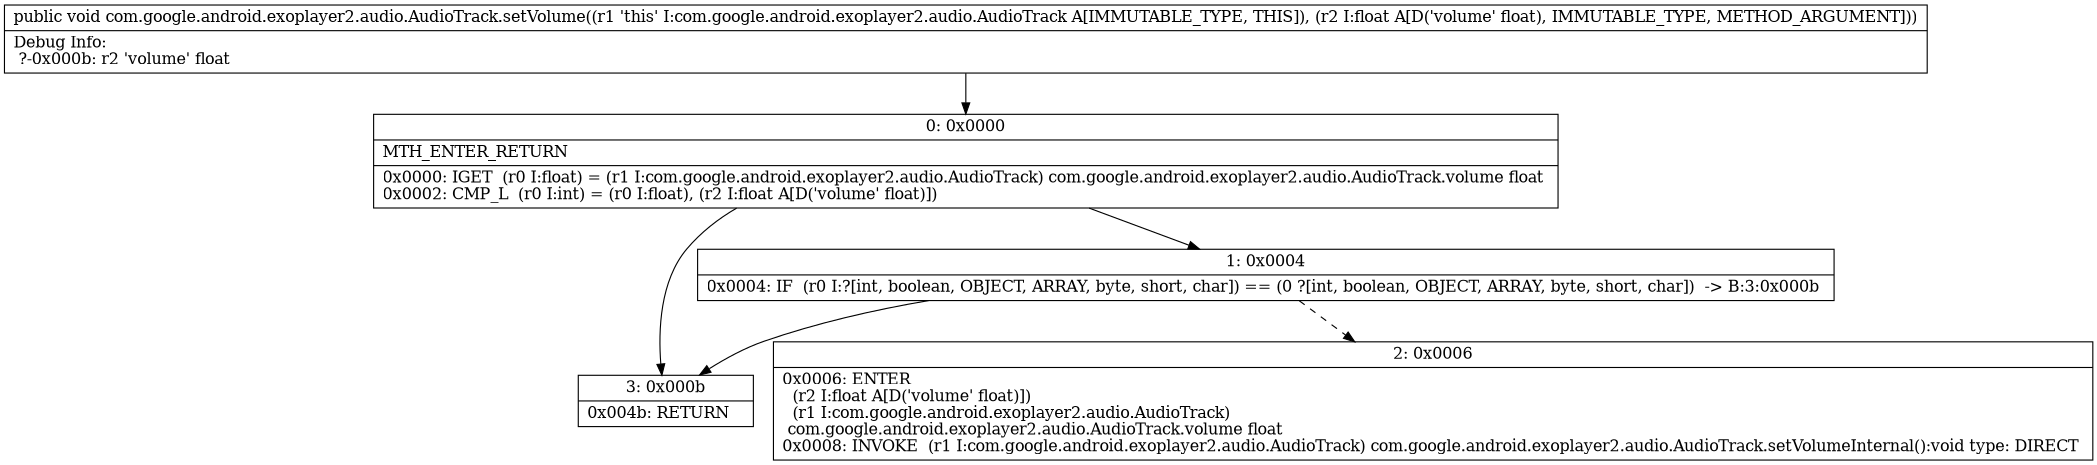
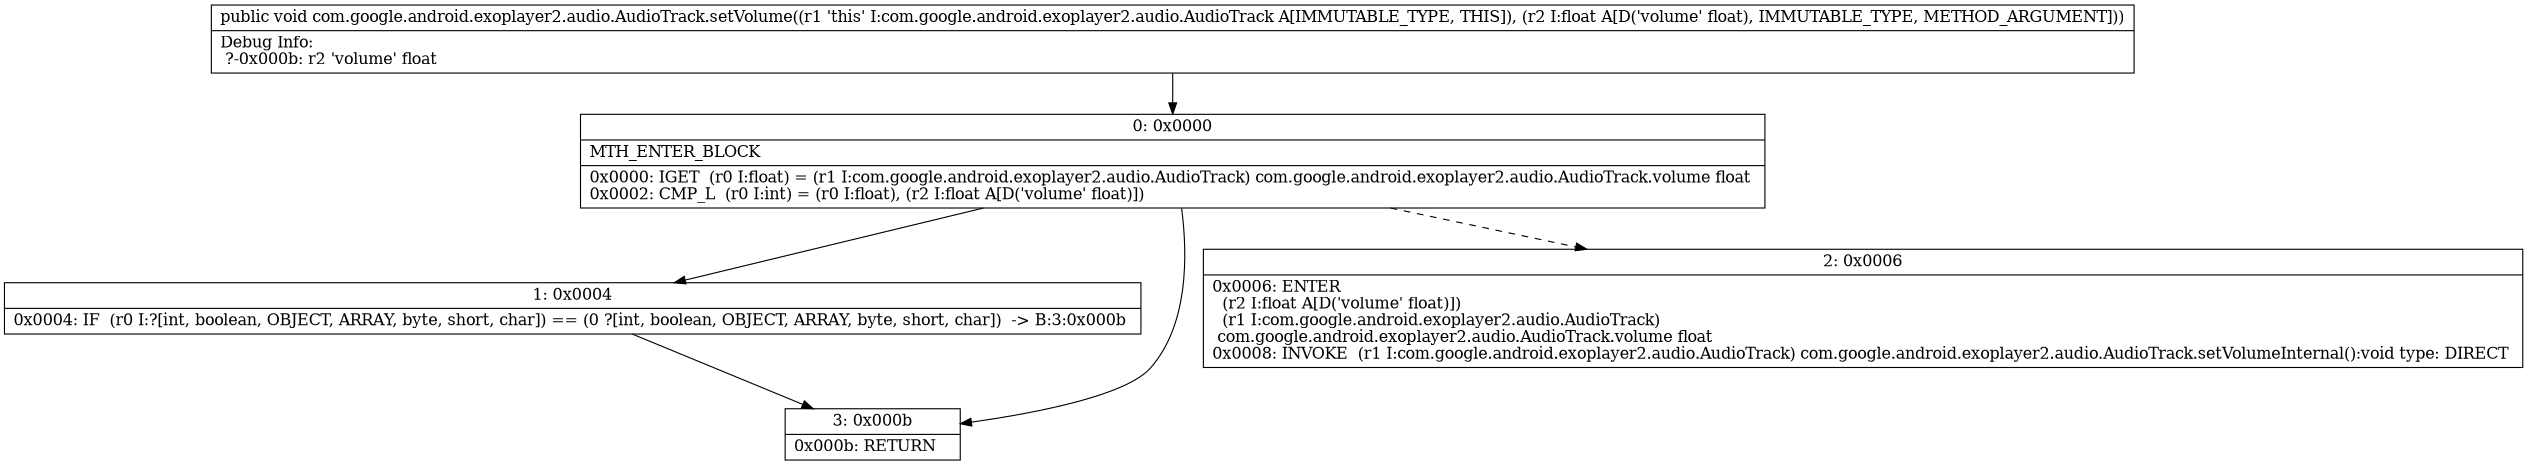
(475, 152) -> (675, 152)
(1322, 318) -> (1483, 227)
(666, 413) -> (873, 447)
